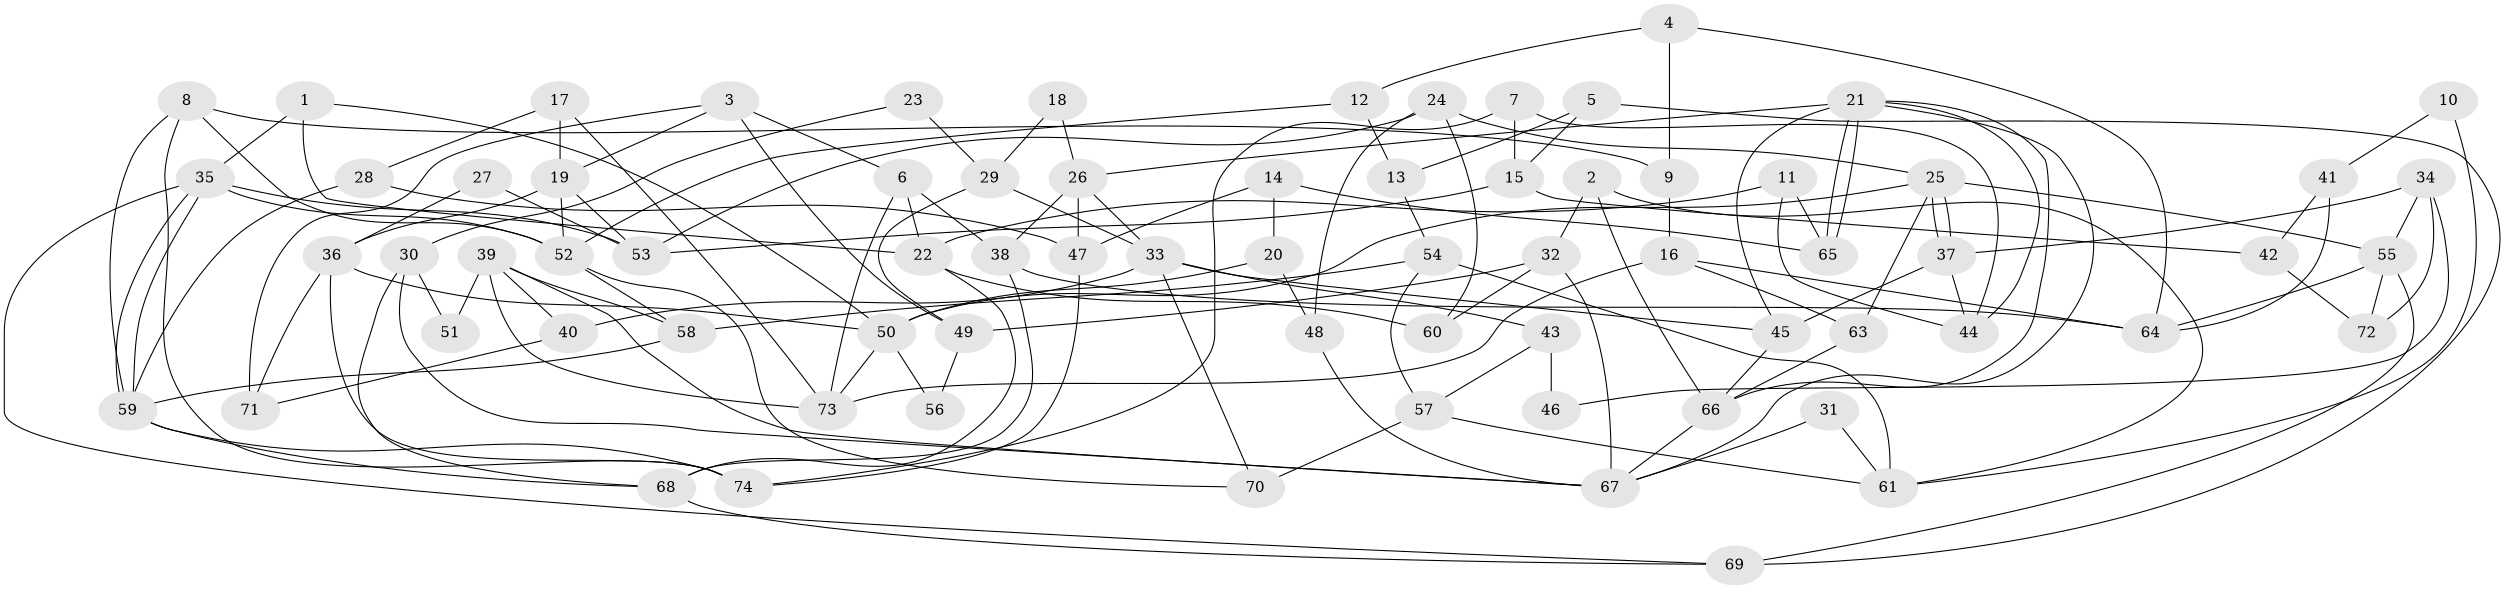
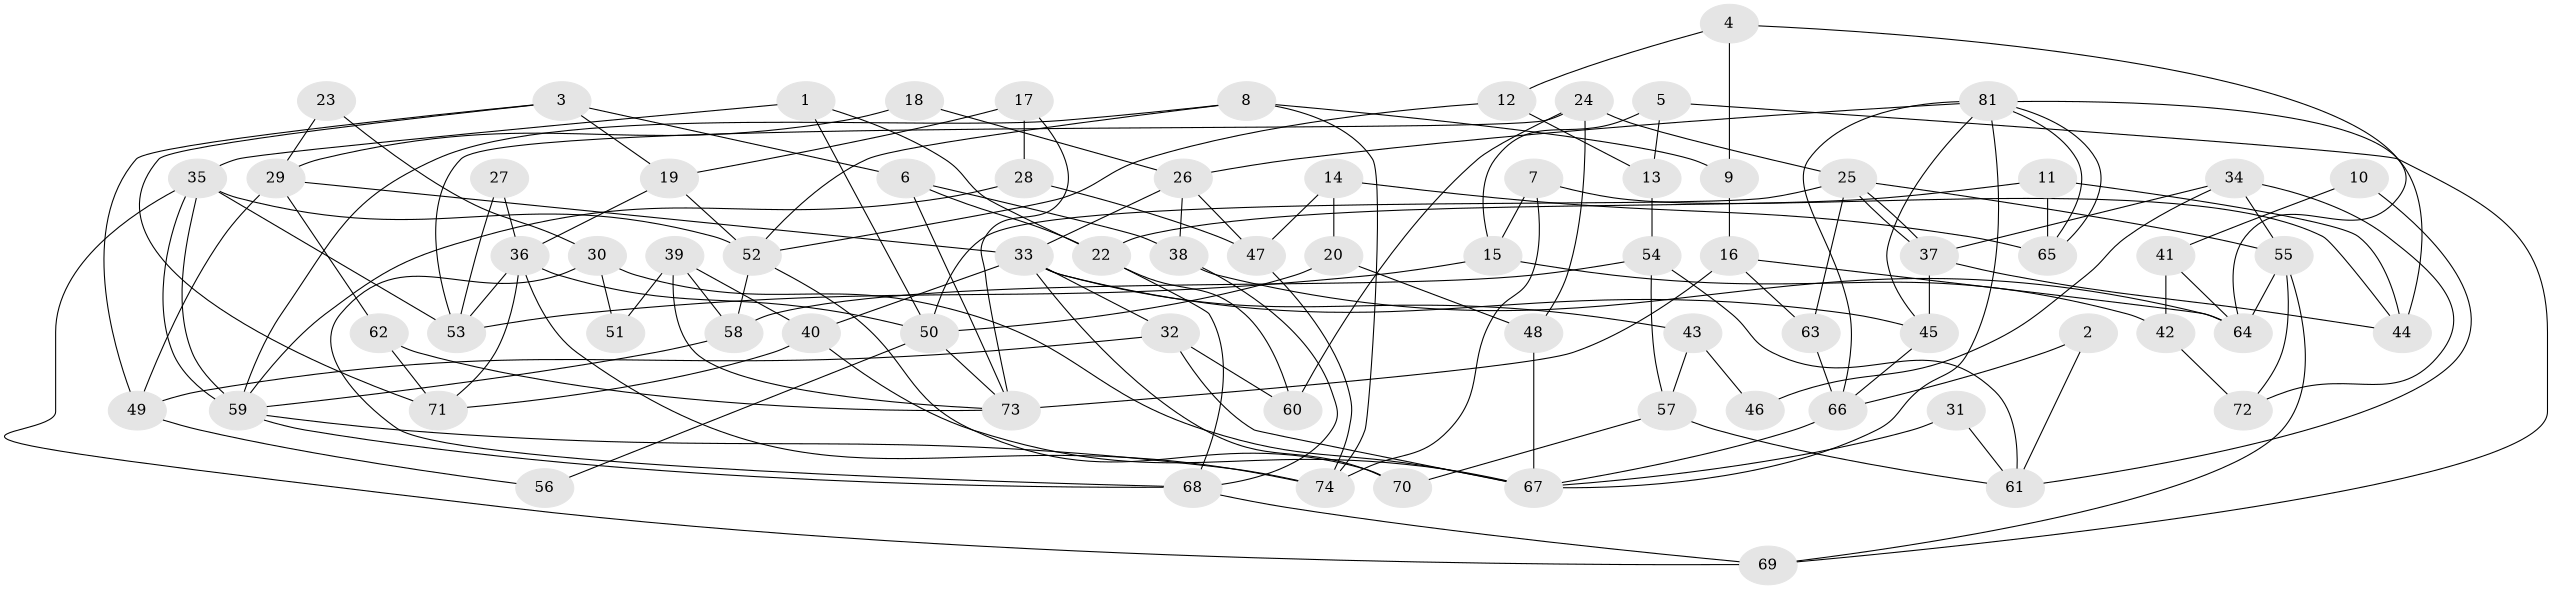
(1857, 101) -> (1989, 101)
(601, 217) -> (488, 295)
(1572, 217) -> (1107, 300)
none -> (379, 333)
(772, 425) -> (1227, 462)
